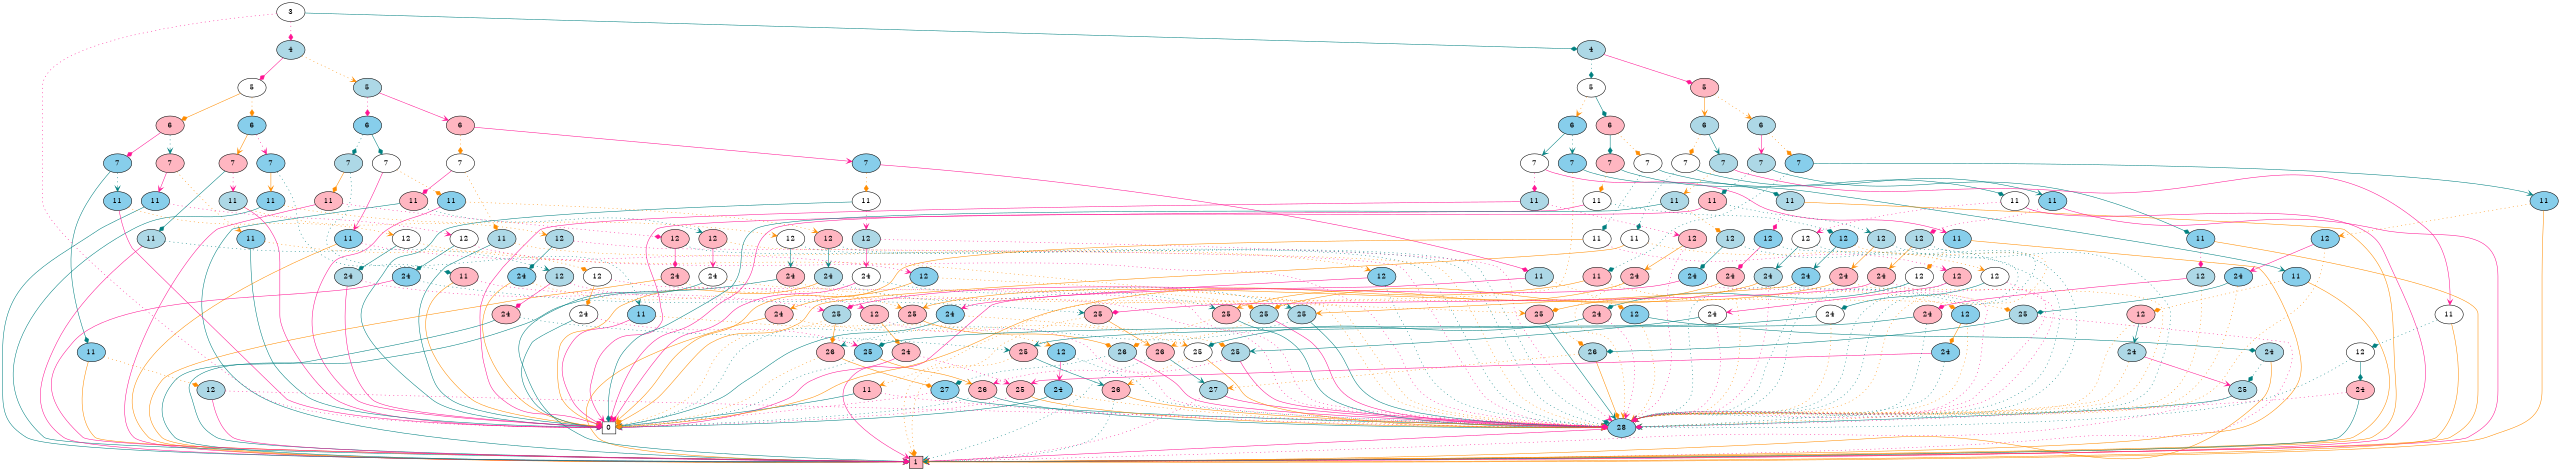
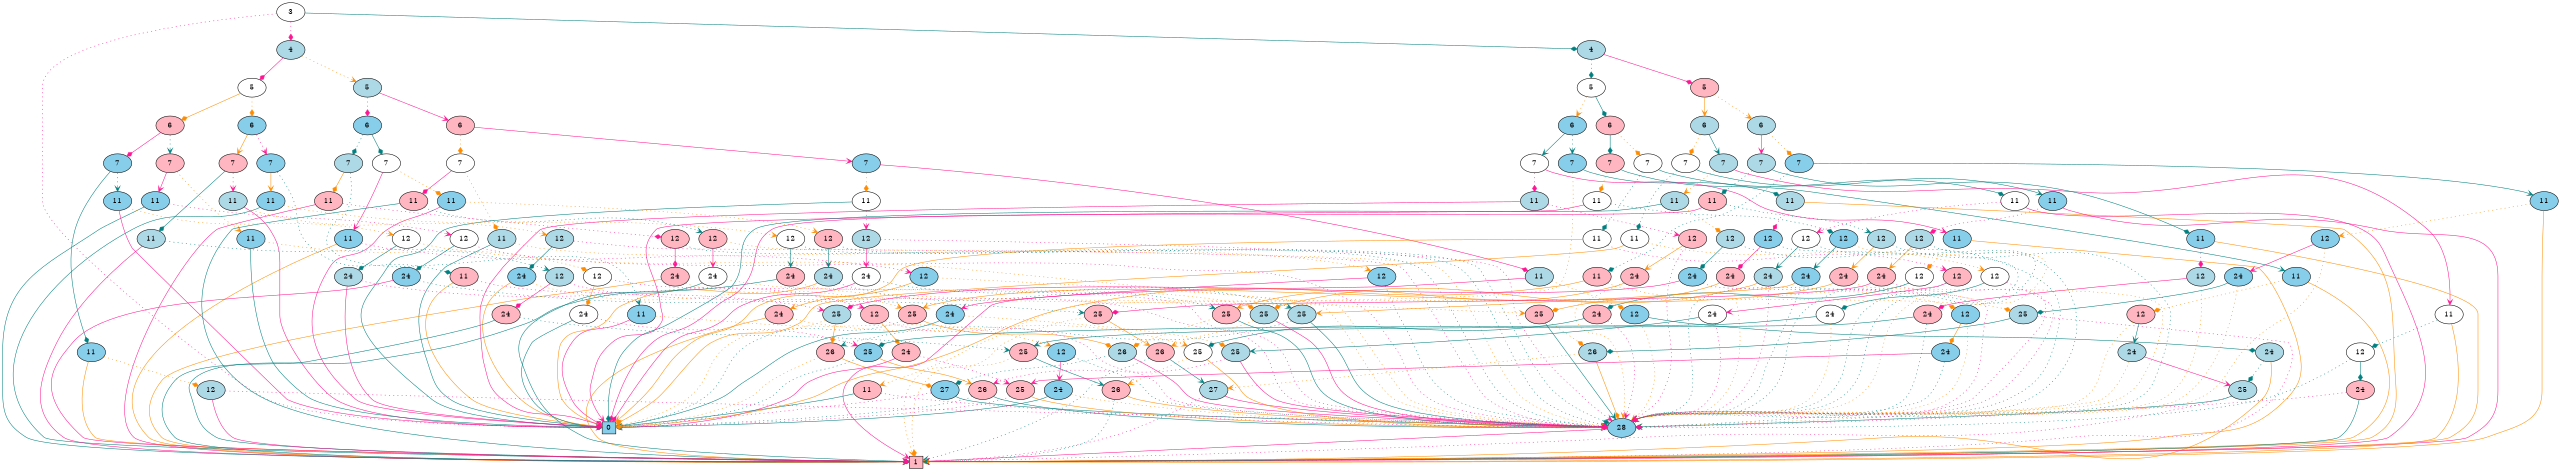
(609, 428) -> (609, 428)
